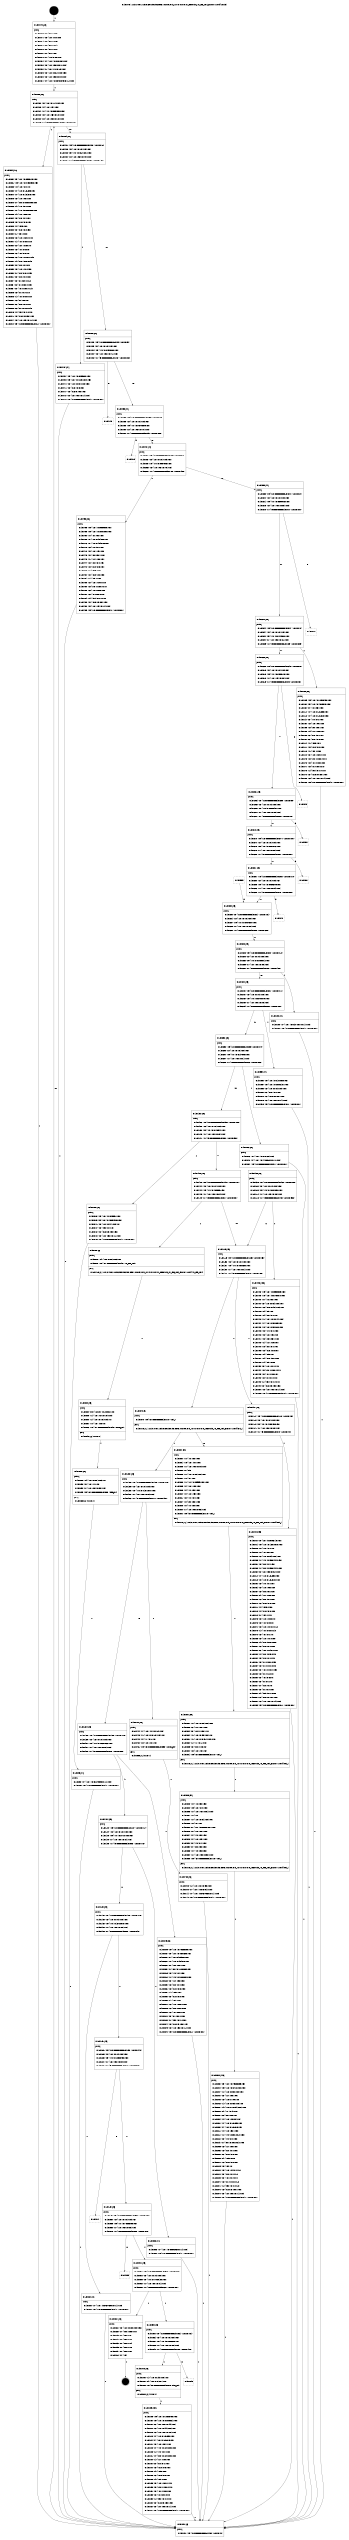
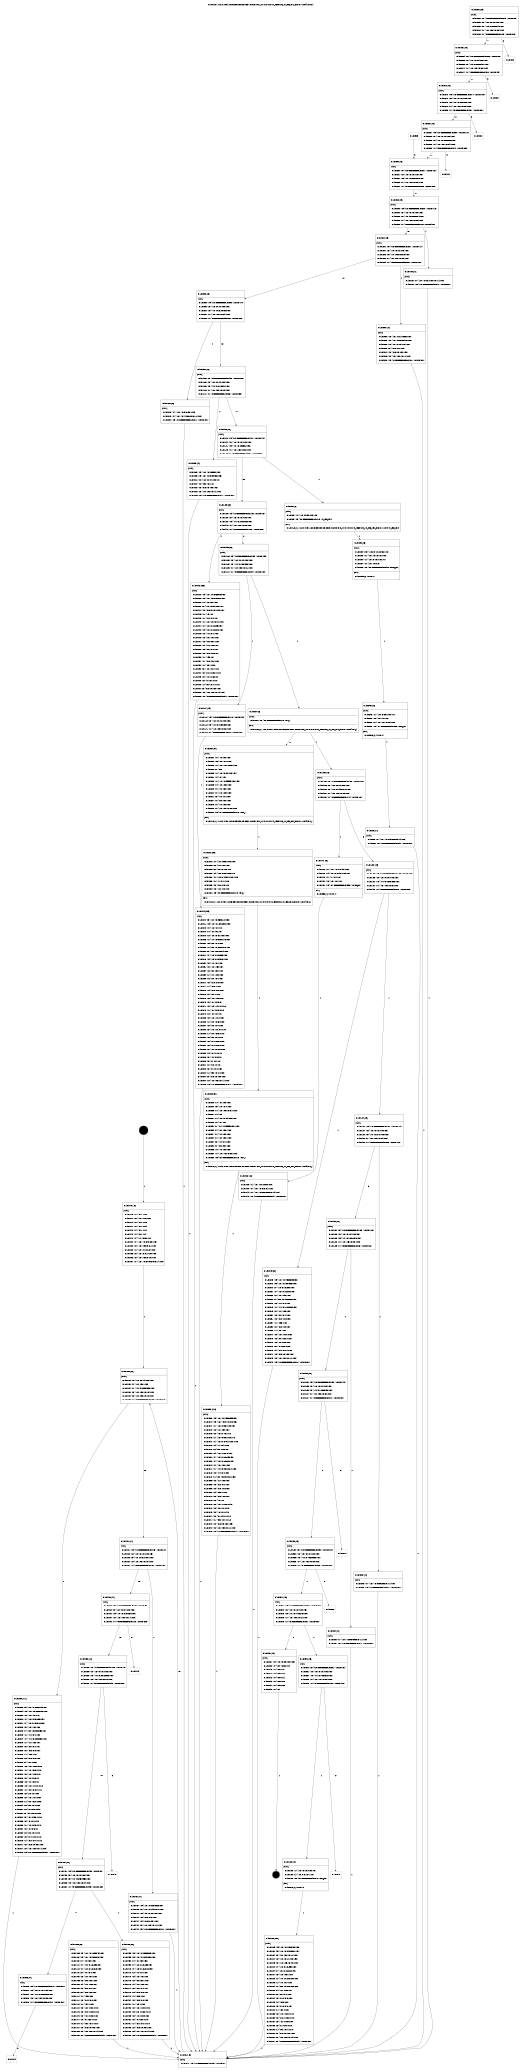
(279, 632) -> none
(229, 1223) -> (242, 479)
